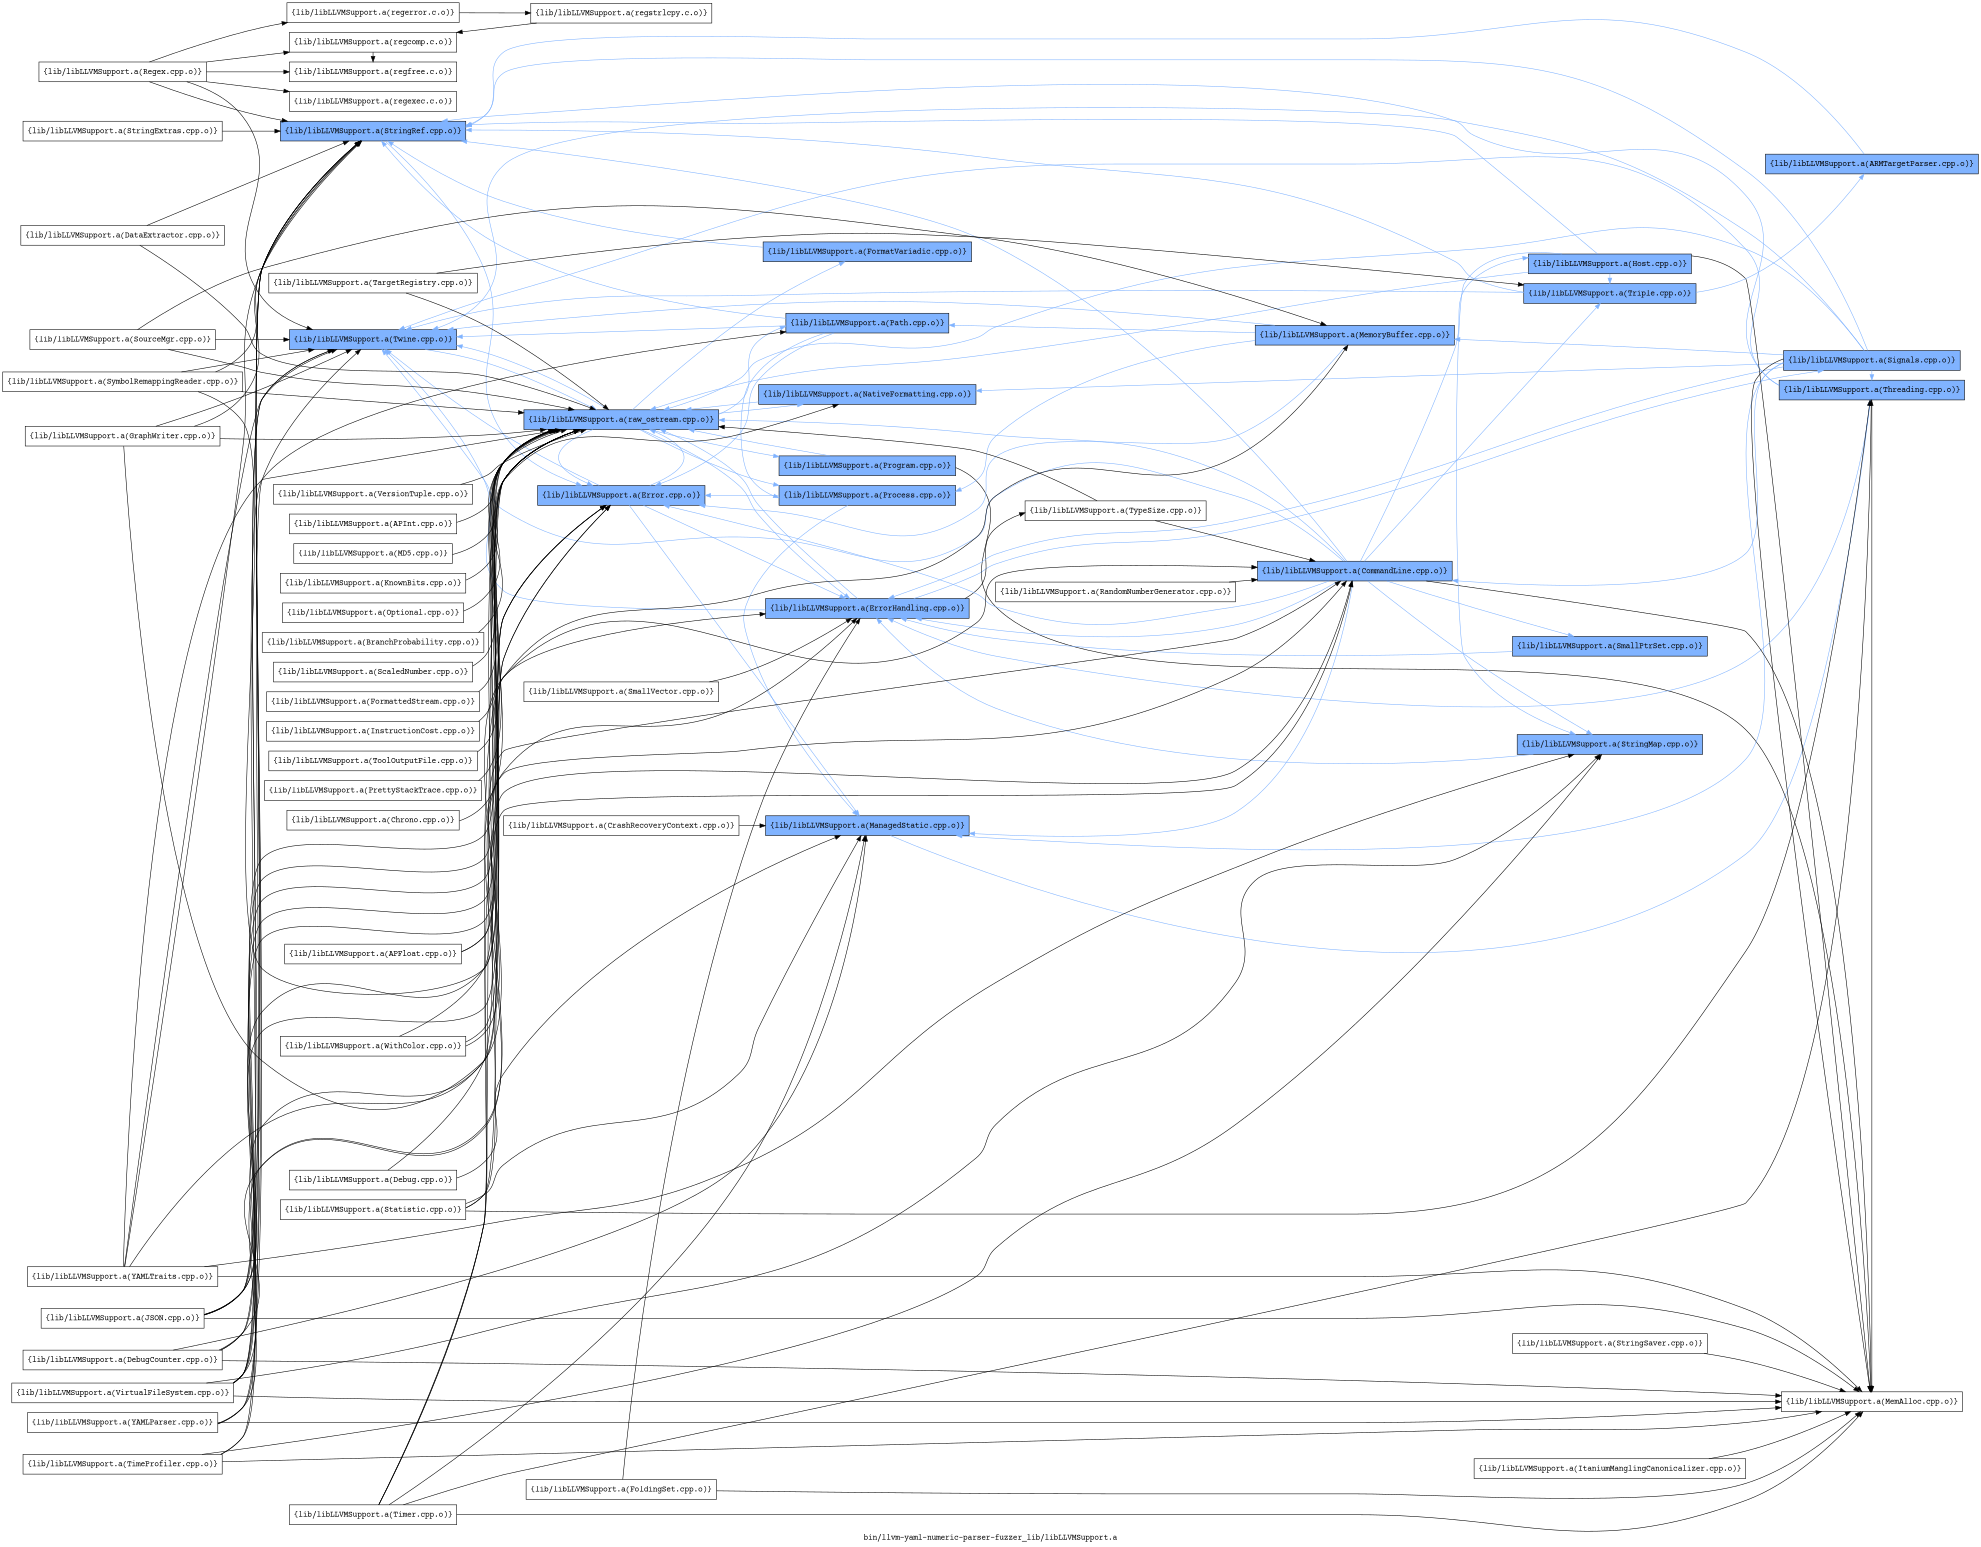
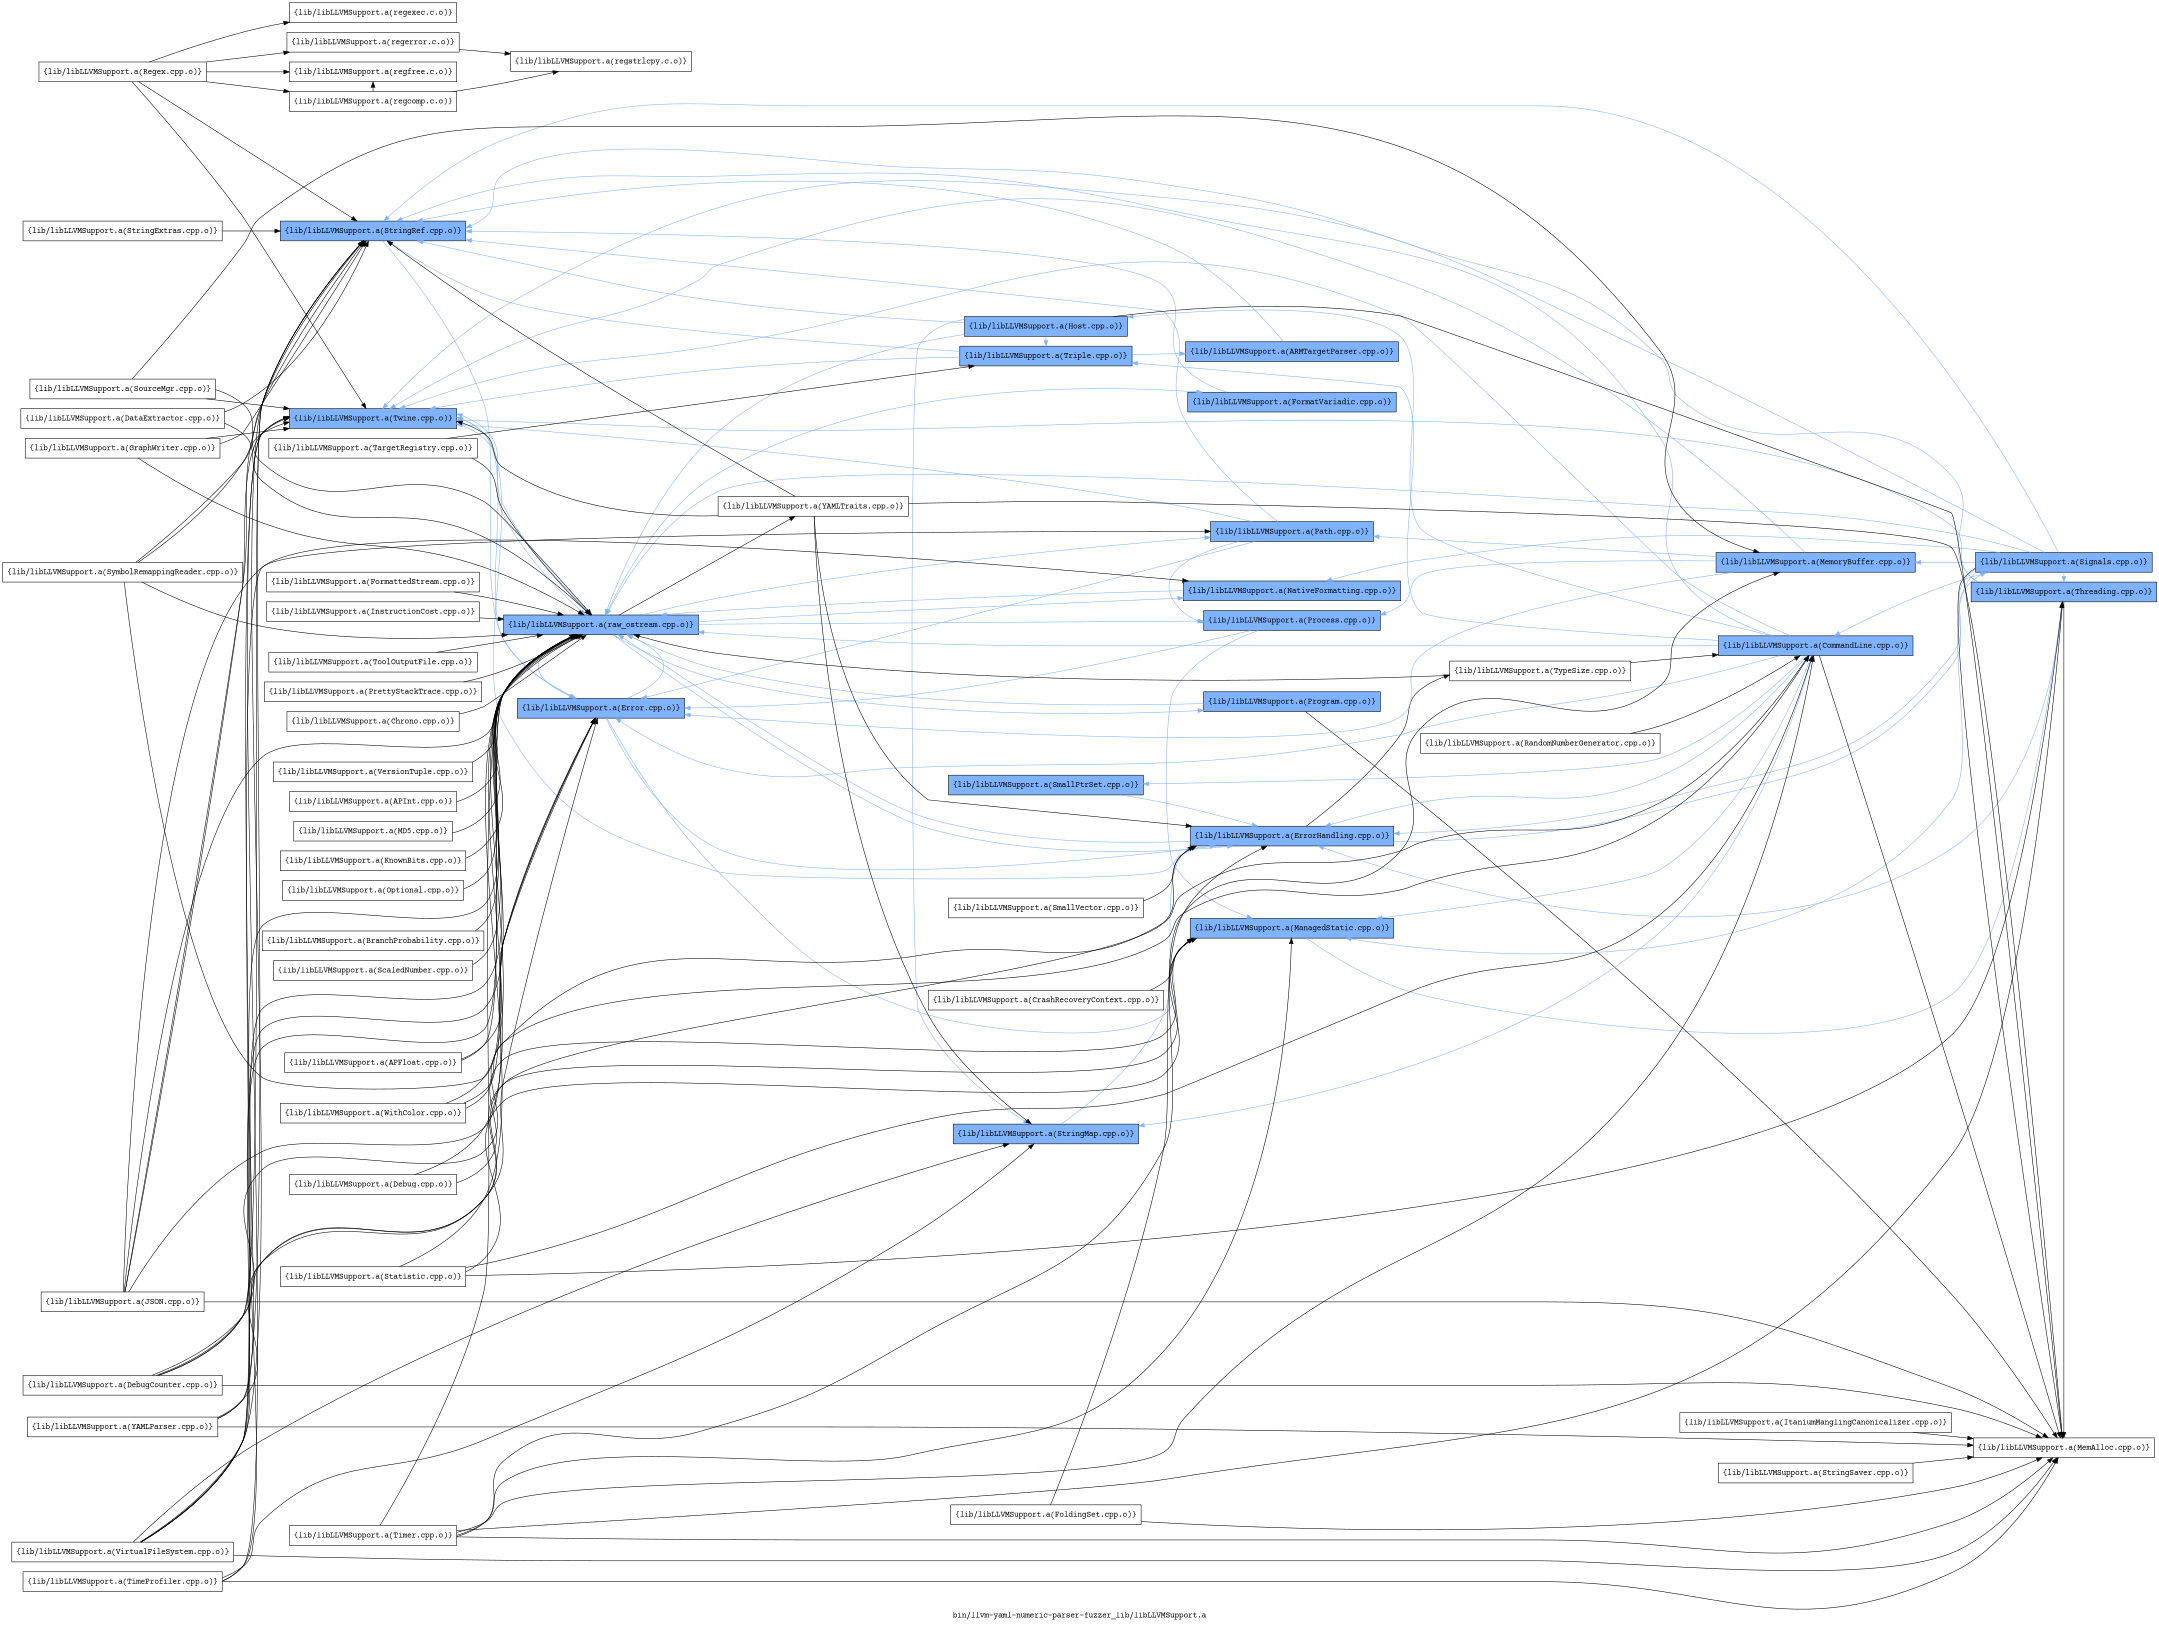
(499, 27) -> (503, 83)
(175, 717) -> (705, 567)
(393, 1108) -> none
